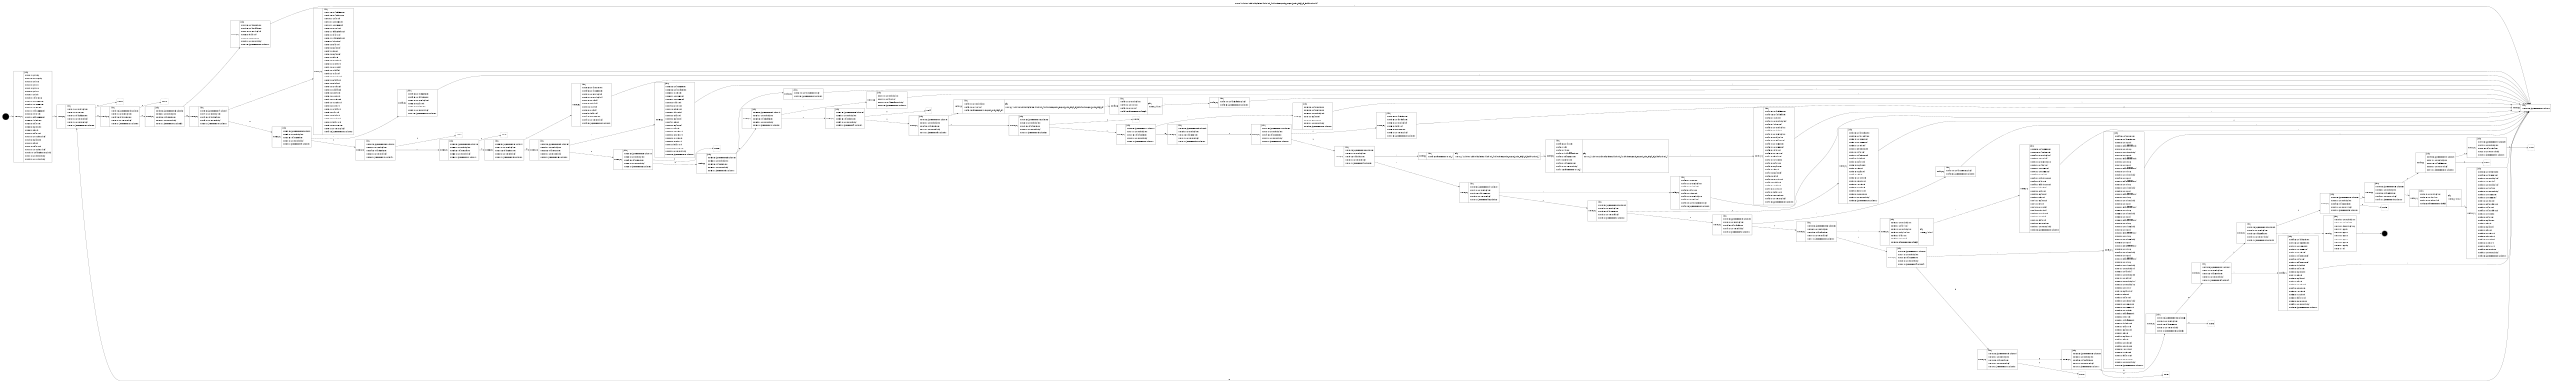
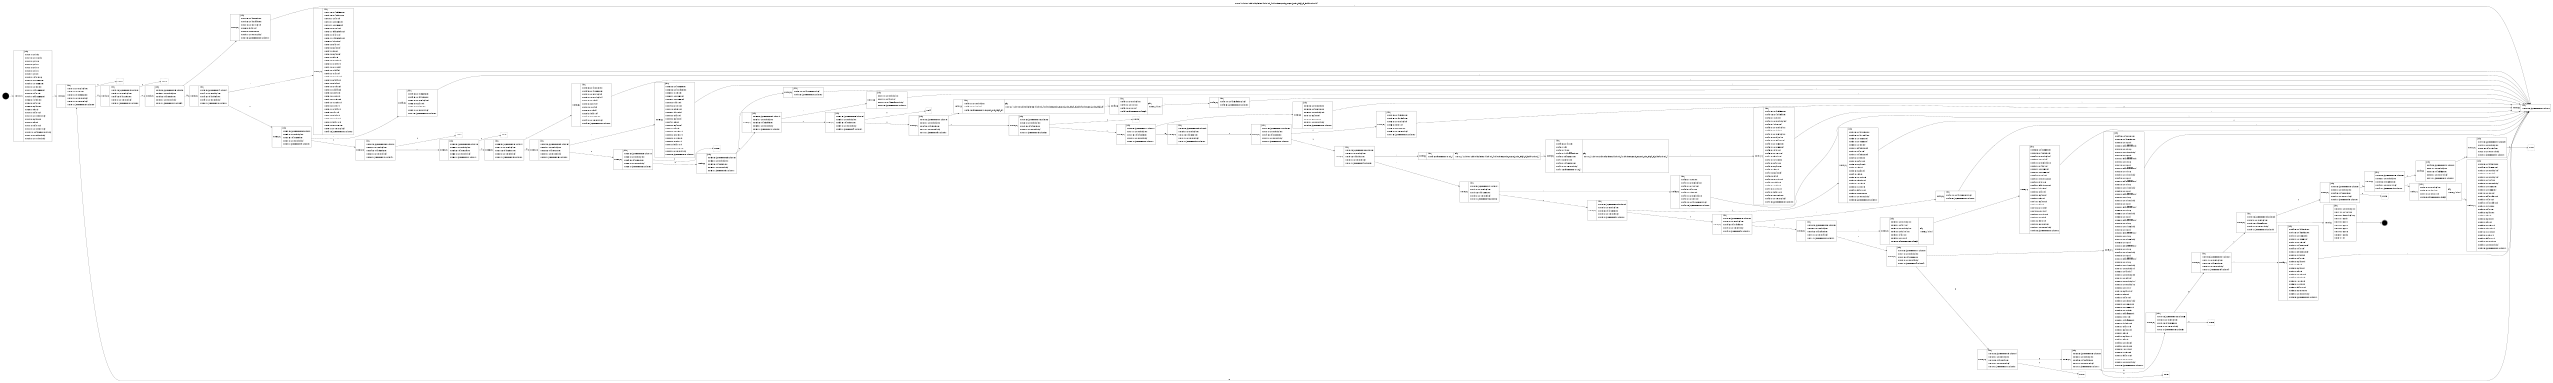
(2487, 163) -> none
